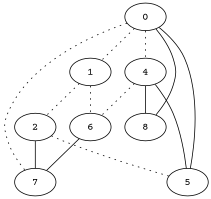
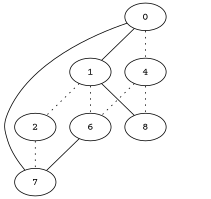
(118, 44) -> (118, 44)
(176, 72) -> (115, 96)
(34, 76) -> (34, 76)
(146, 100) -> (146, 100)
(35, 155) -> (35, 155)
(188, 182) -> none
